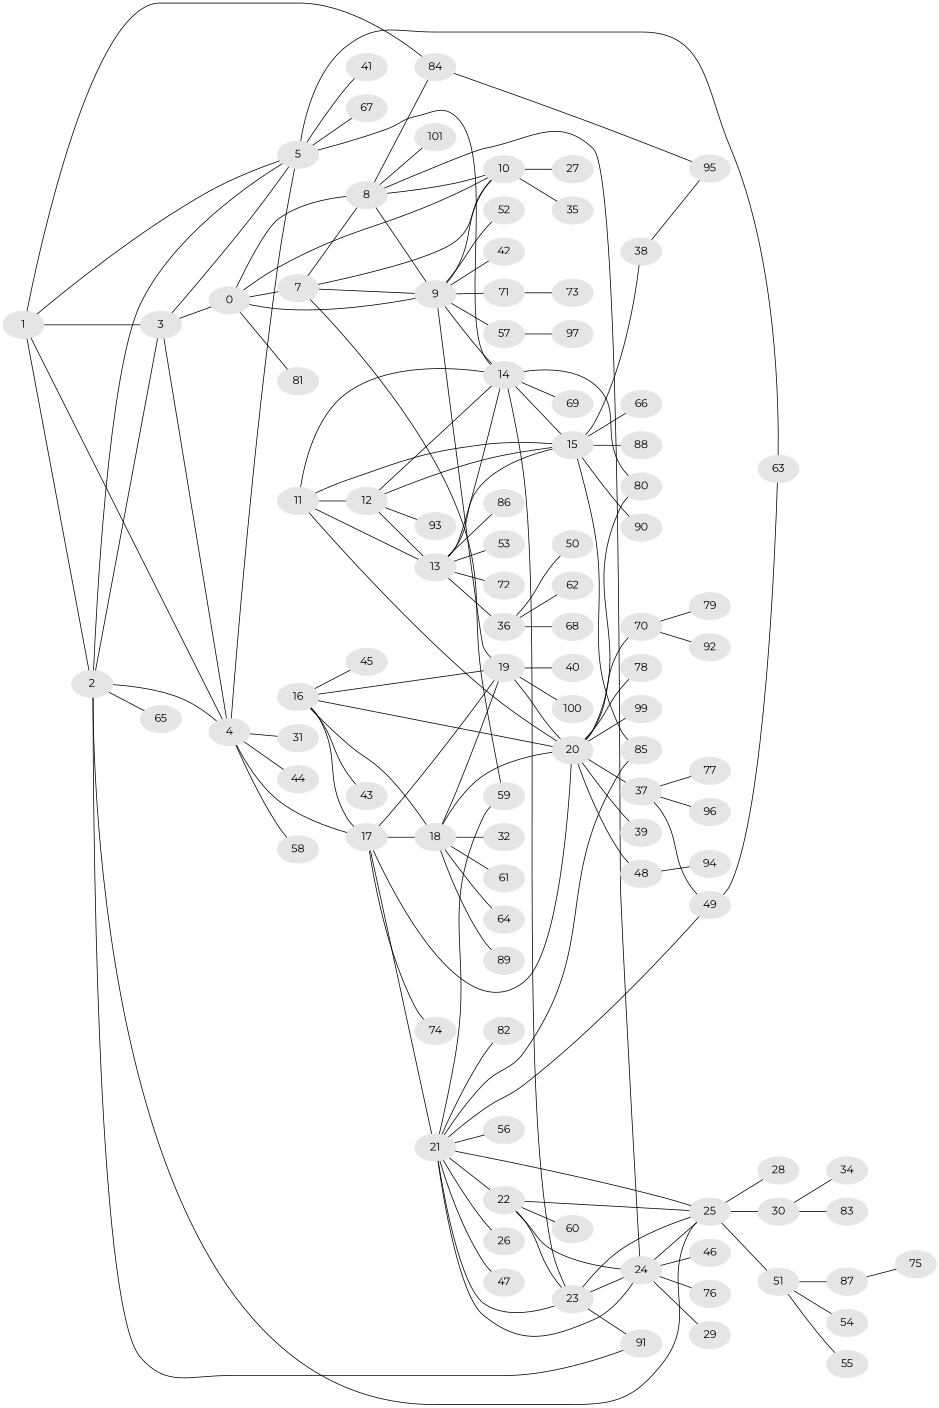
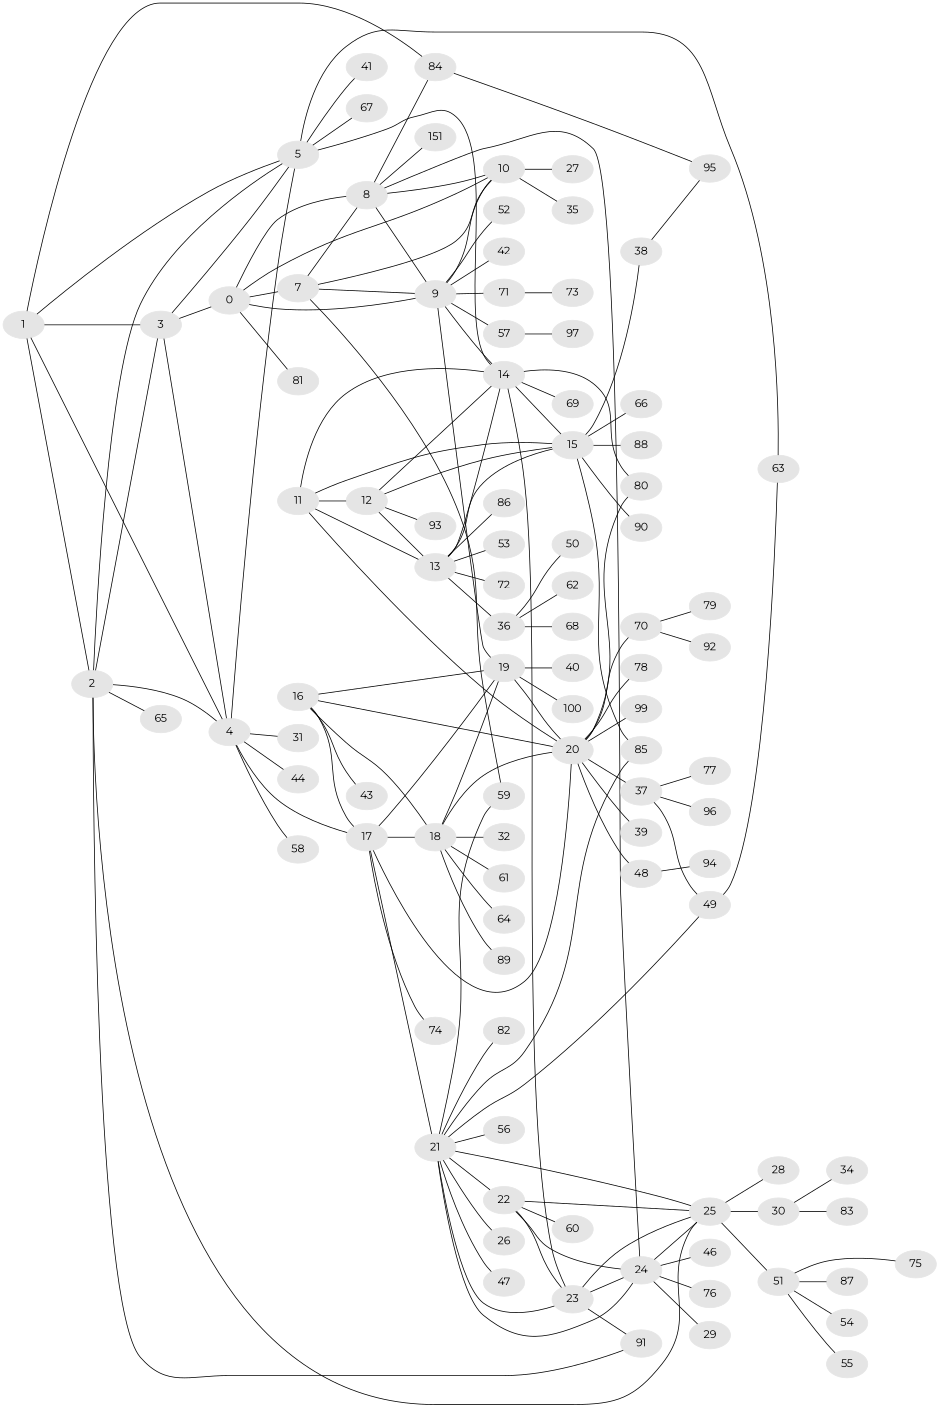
(435, 137) -> (435, 137)
(367, 662) -> none
(881, 1273) -> (844, 1259)
